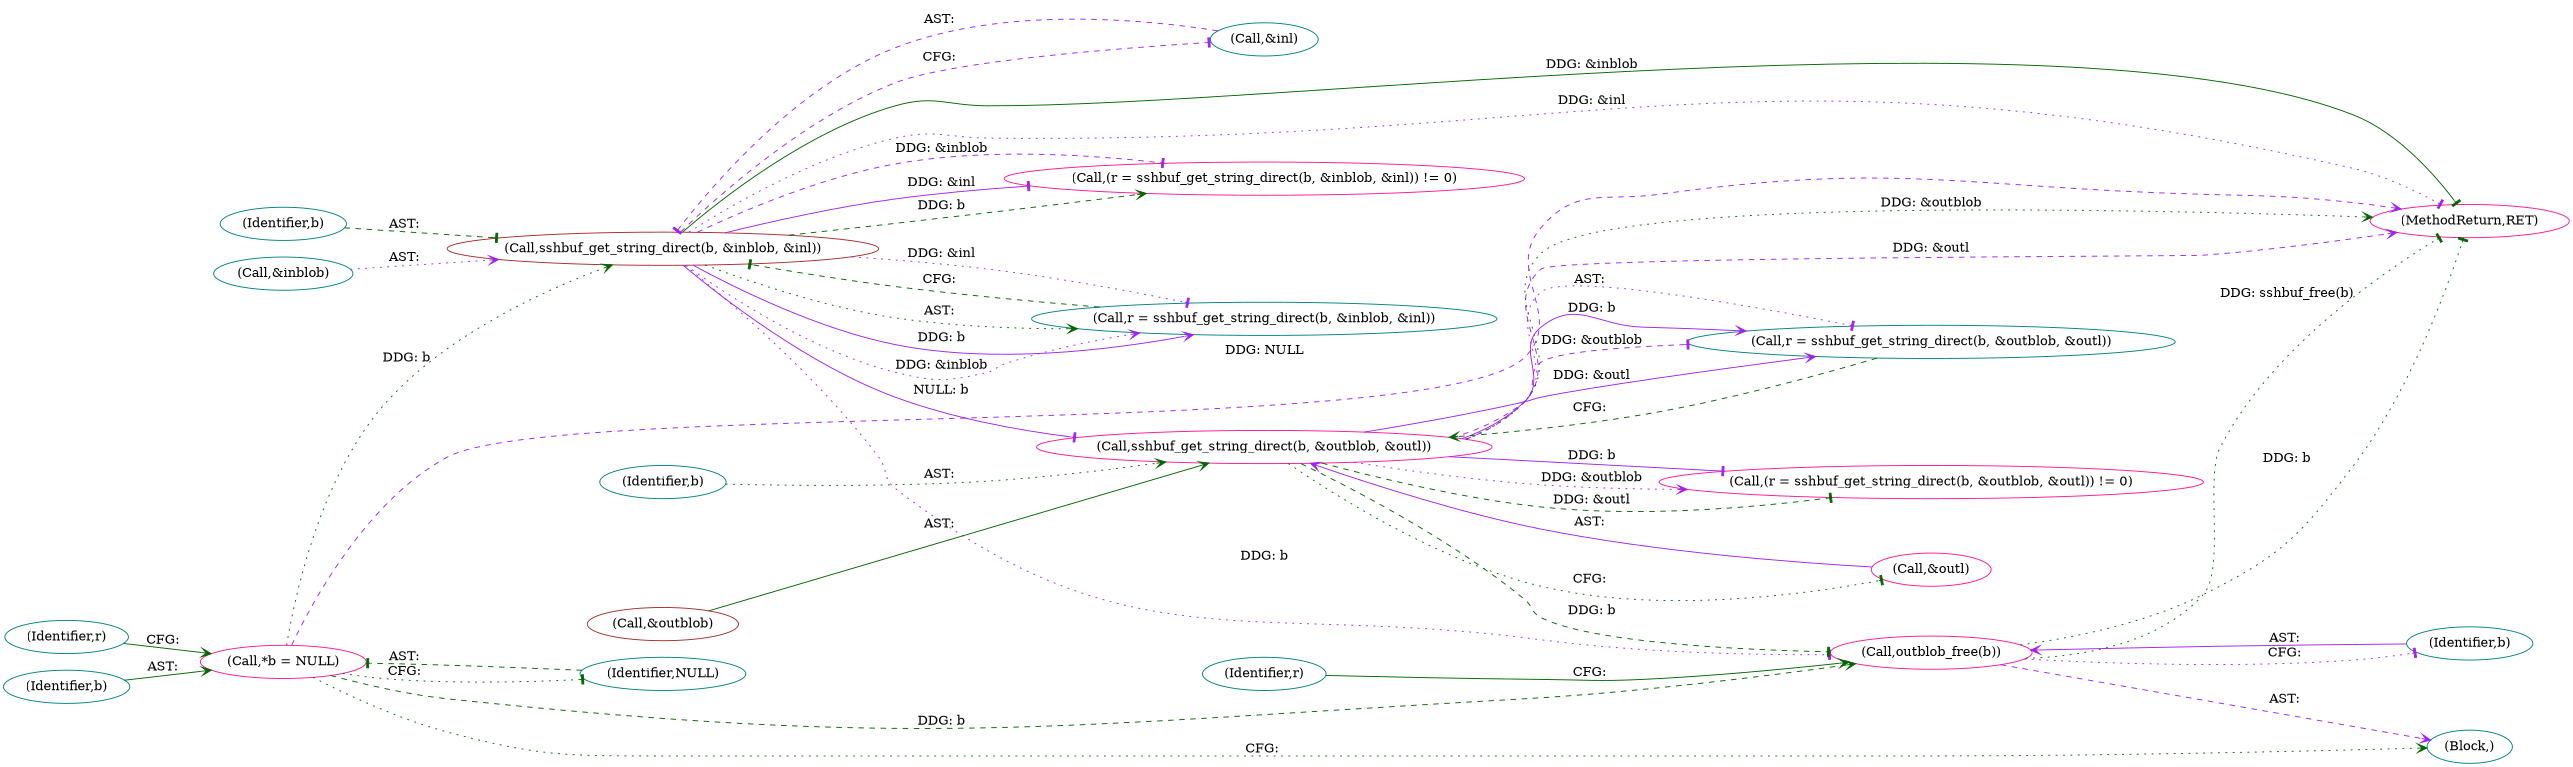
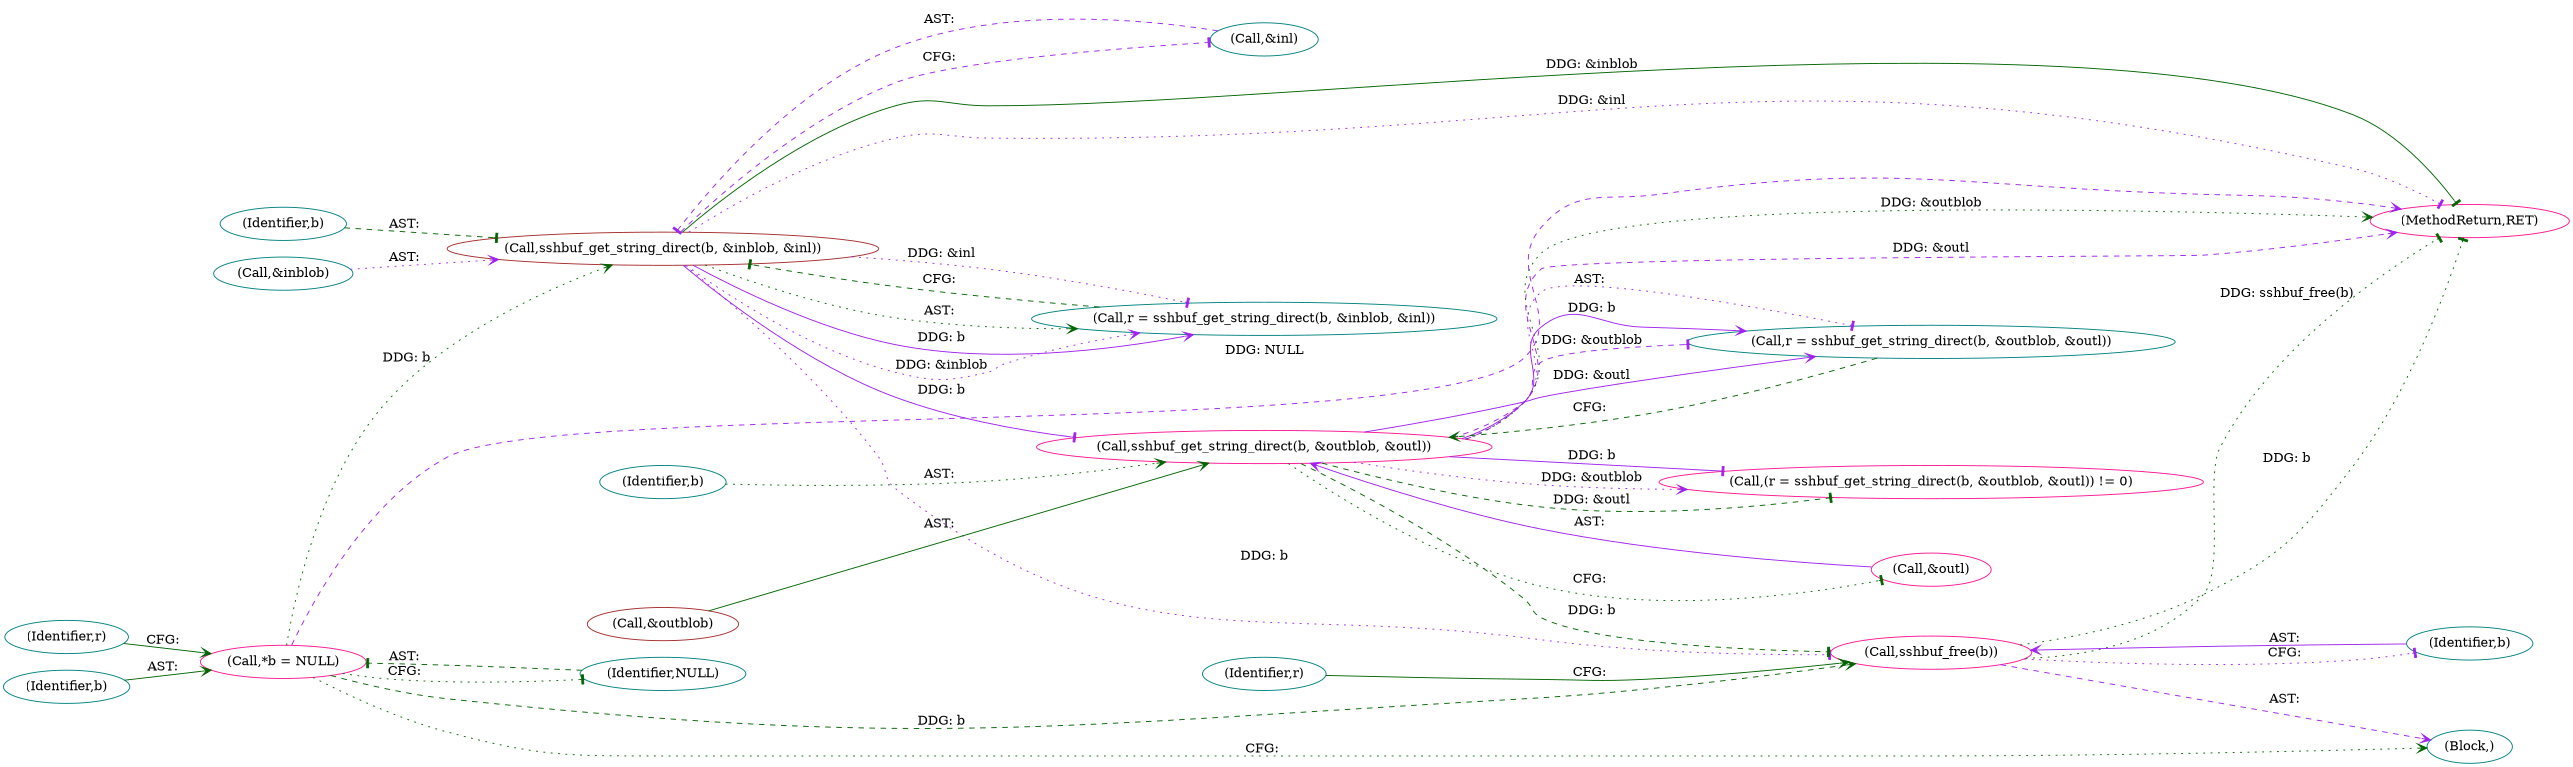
(1264, 179) -> none
(941, 390) -> (941, 390)
(1931, 653) -> (1931, 653)
